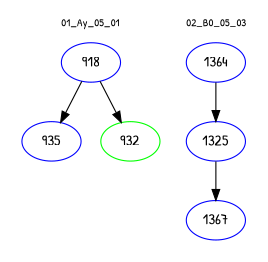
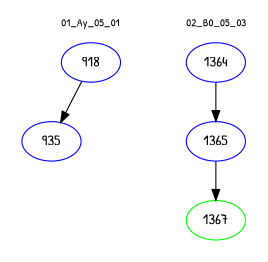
(130, 141) -> none
(216, 141) -> (216, 141)
(216, 220) -> (216, 220)
